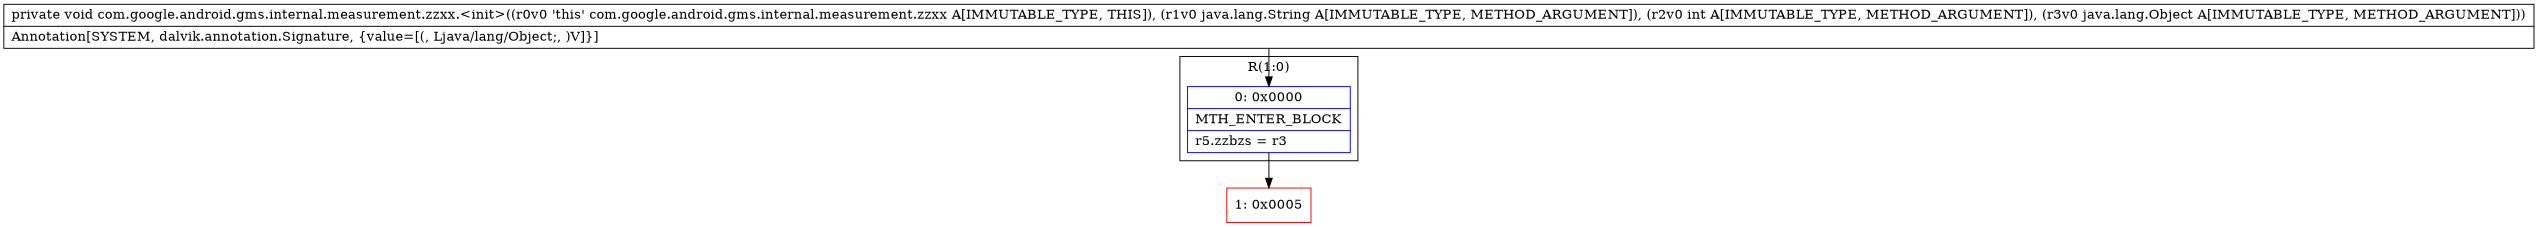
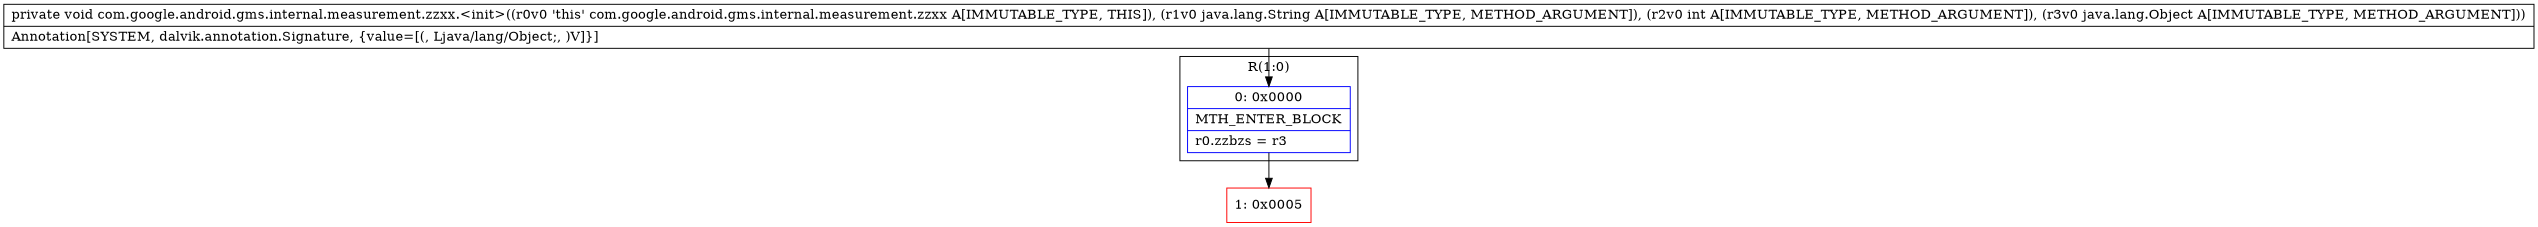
(1242, 141) -> (1242, 141)
